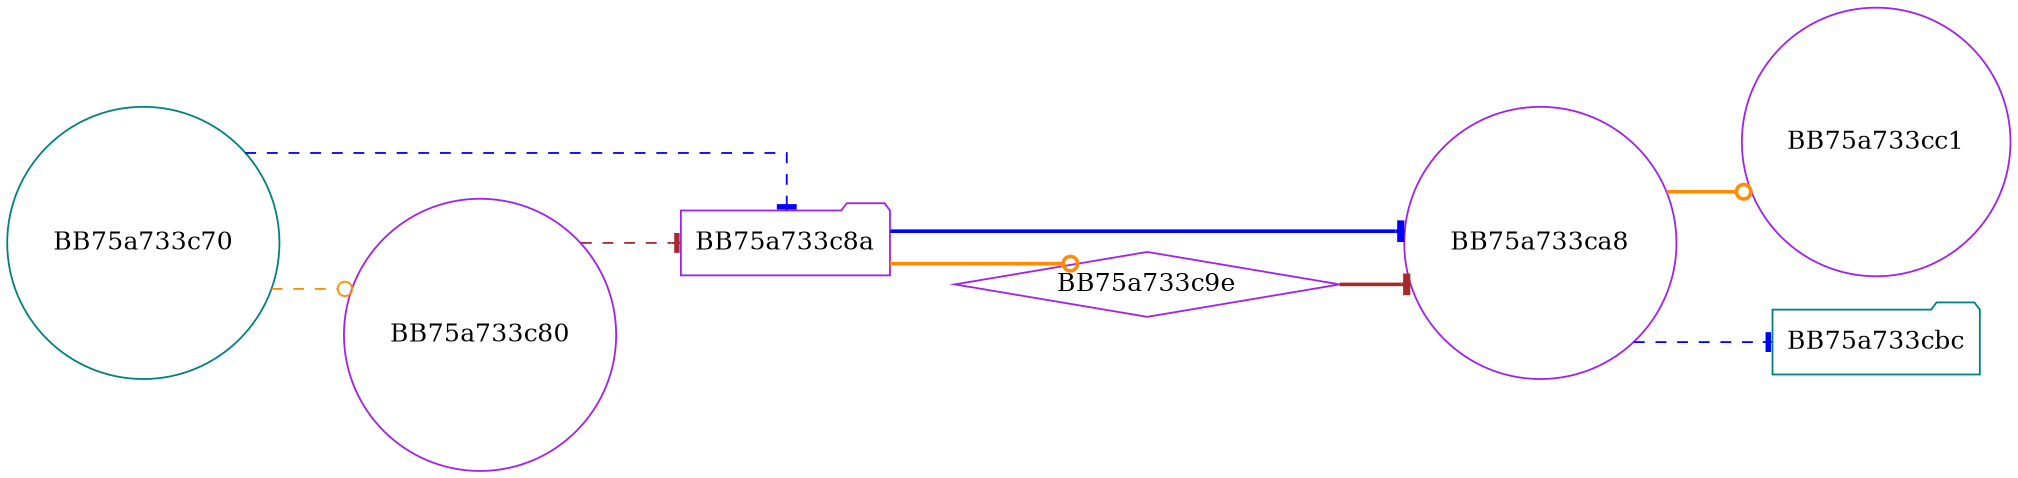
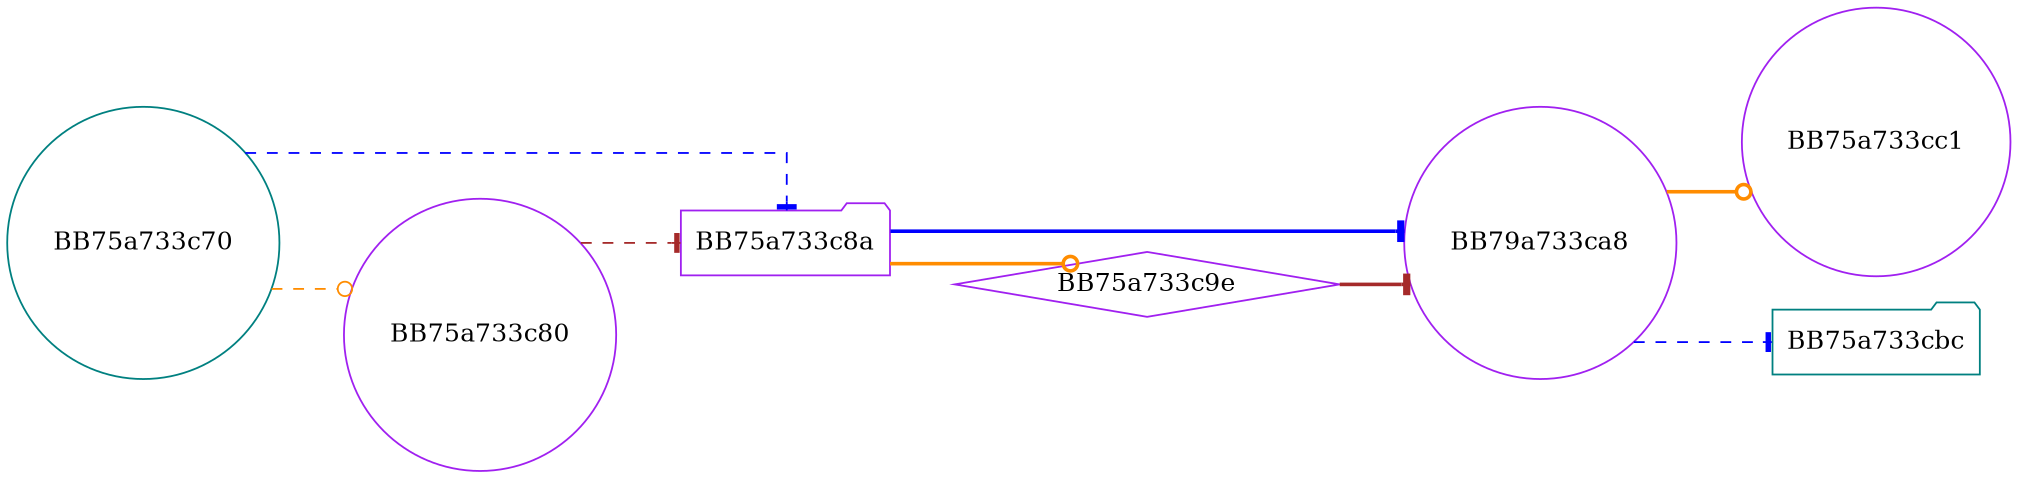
(1540, 243) -> (1540, 243)
